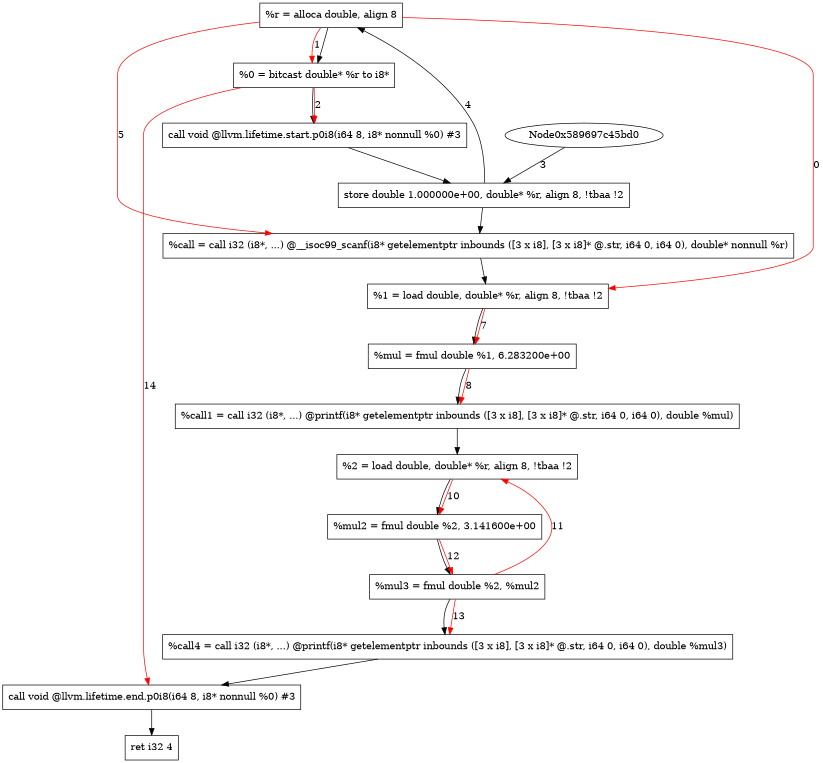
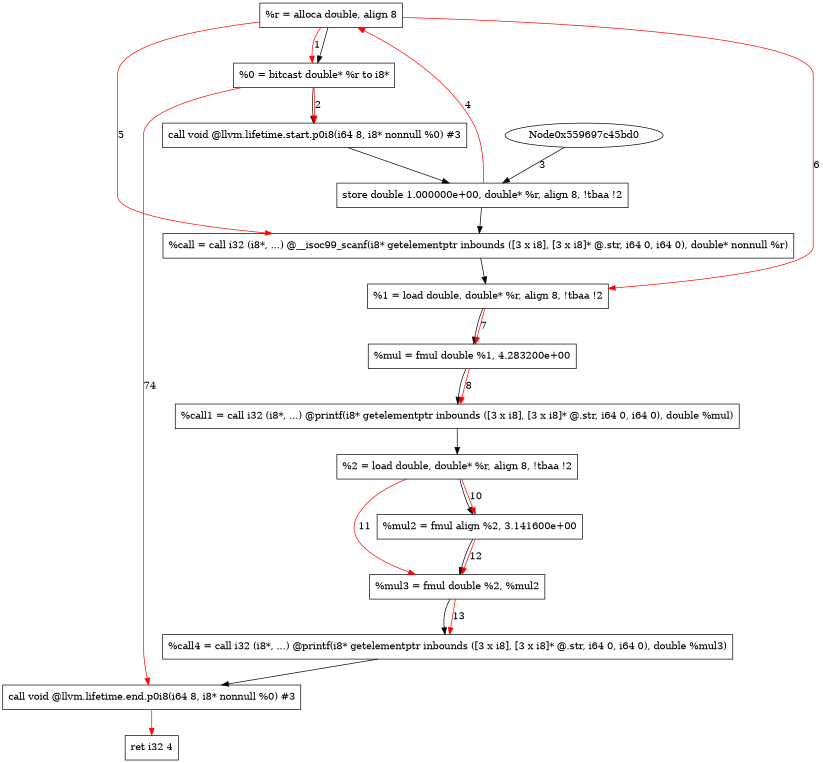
(448, 90) -> (448, 90)
(584, 135) -> (584, 135)
(817, 165) -> (817, 165)
(472, 356) -> (472, 356)
(150, 386) -> (150, 386)
(435, 527) -> (480, 527)
(551, 533) -> (355, 527)
(152, 719) -> (152, 719)
